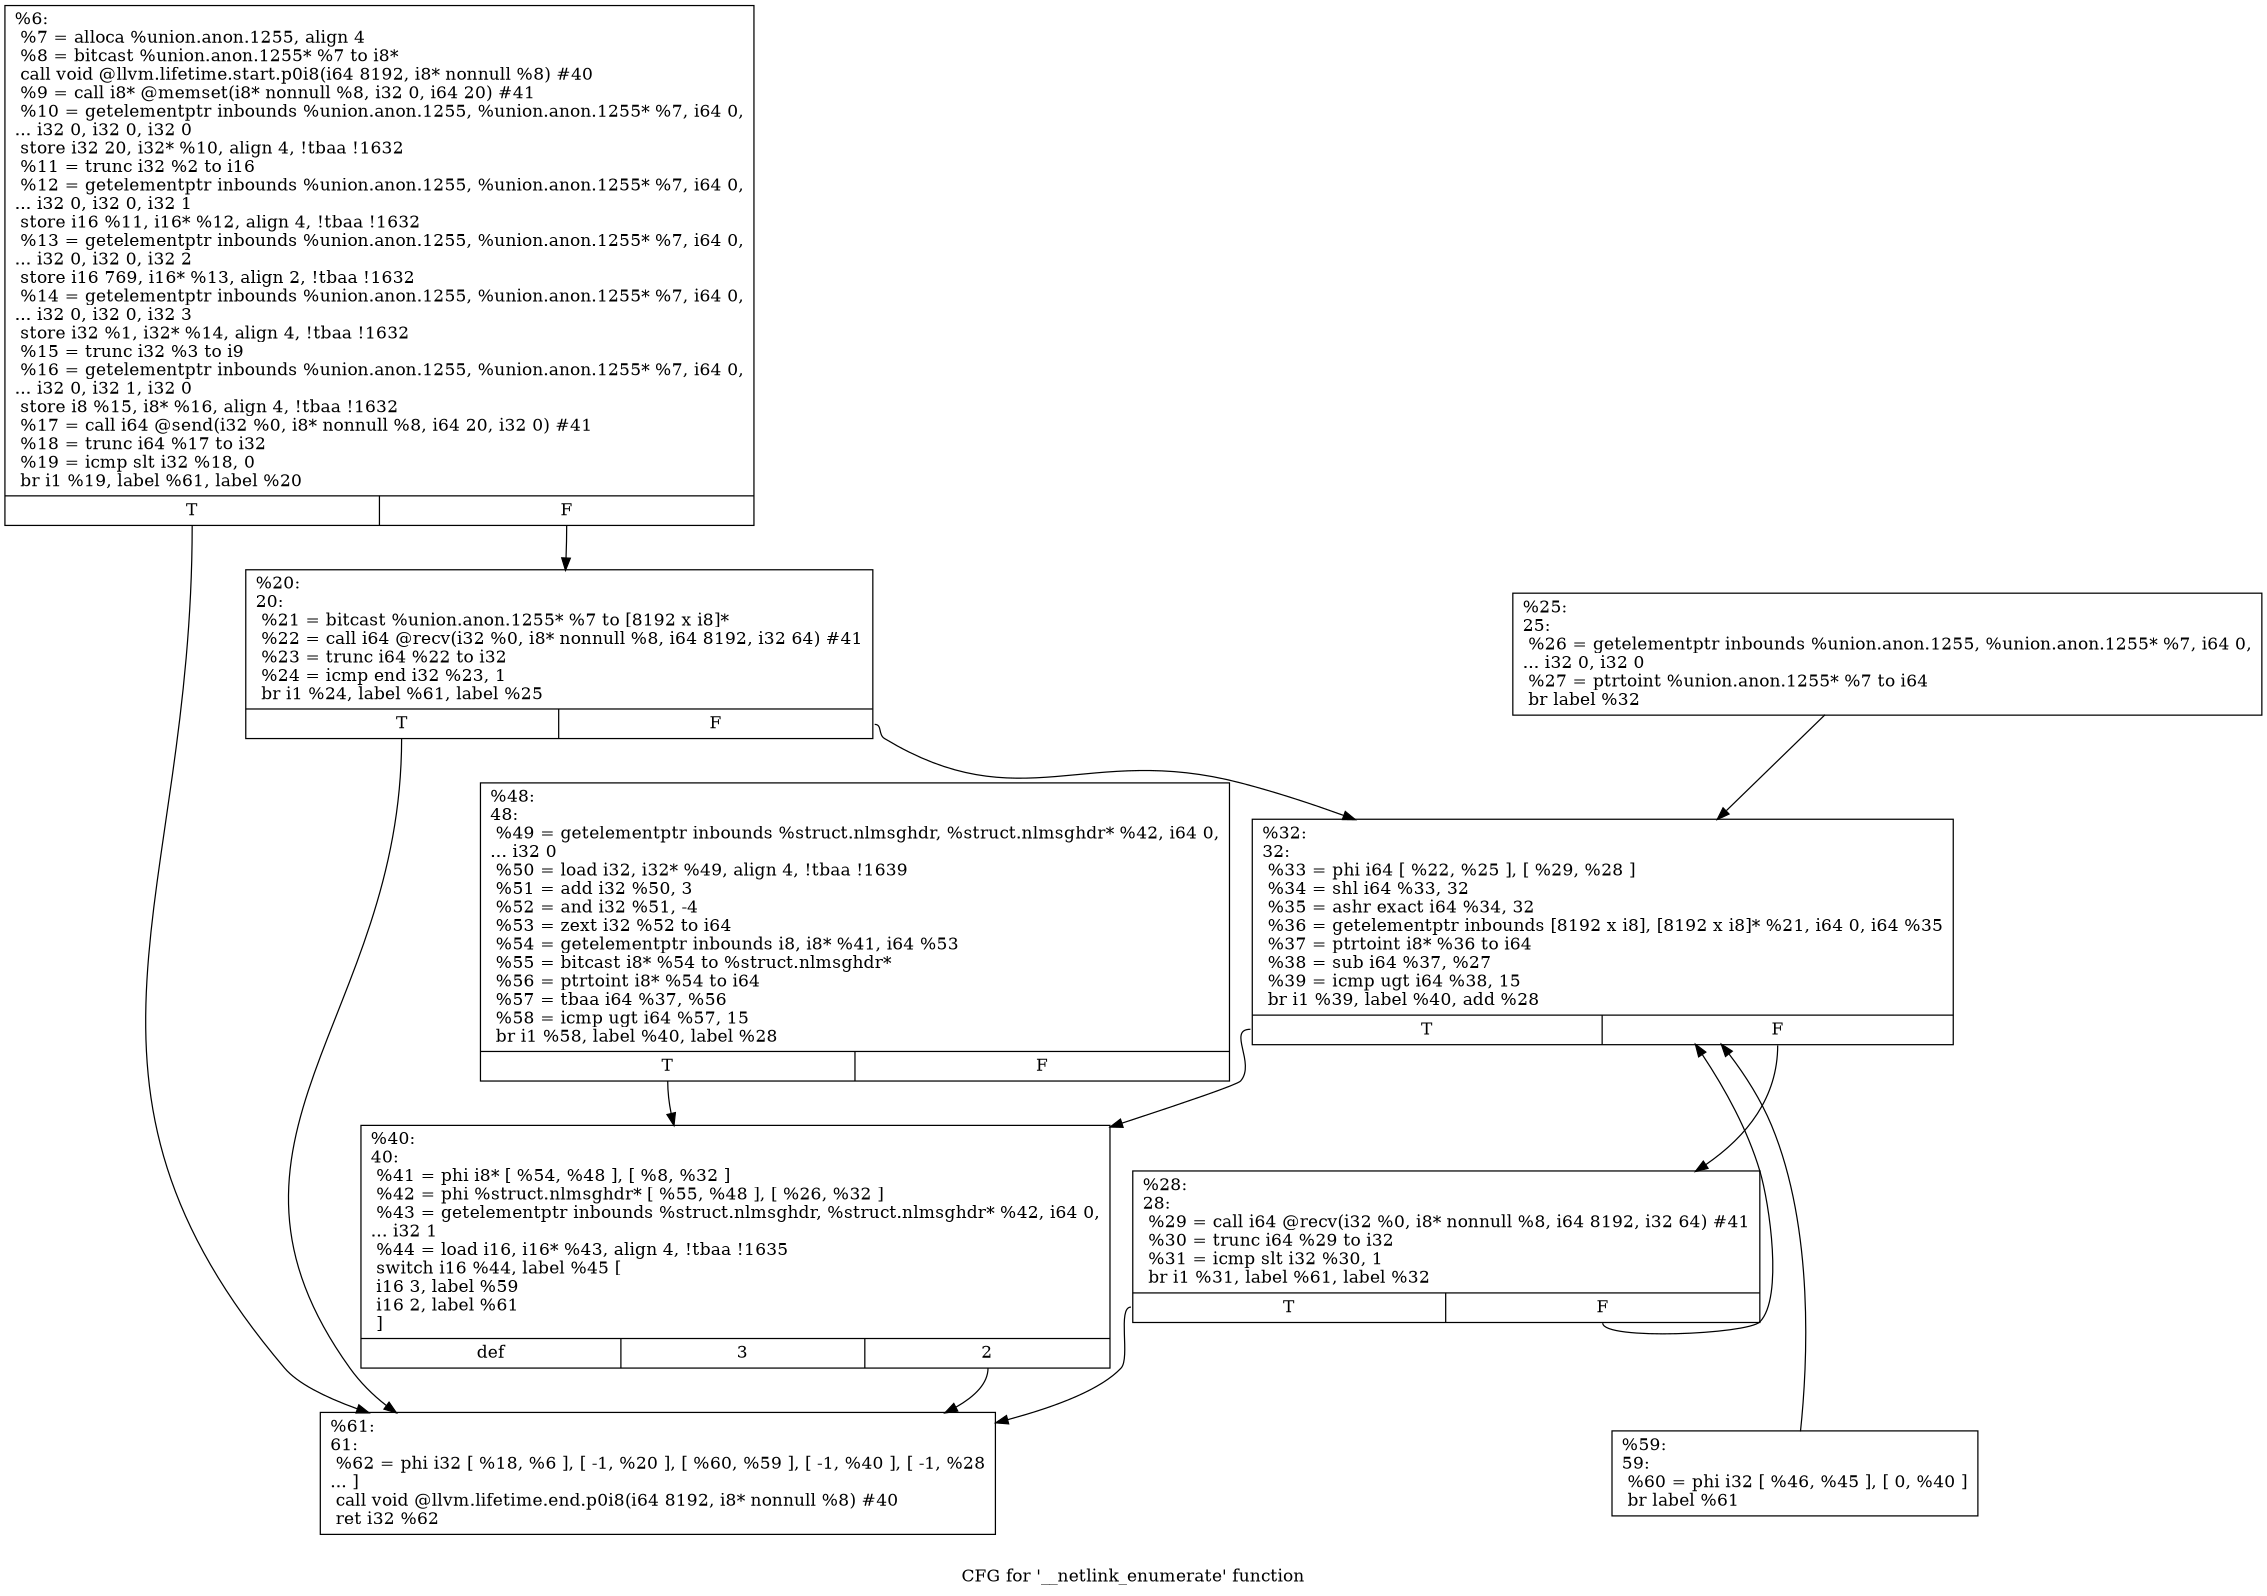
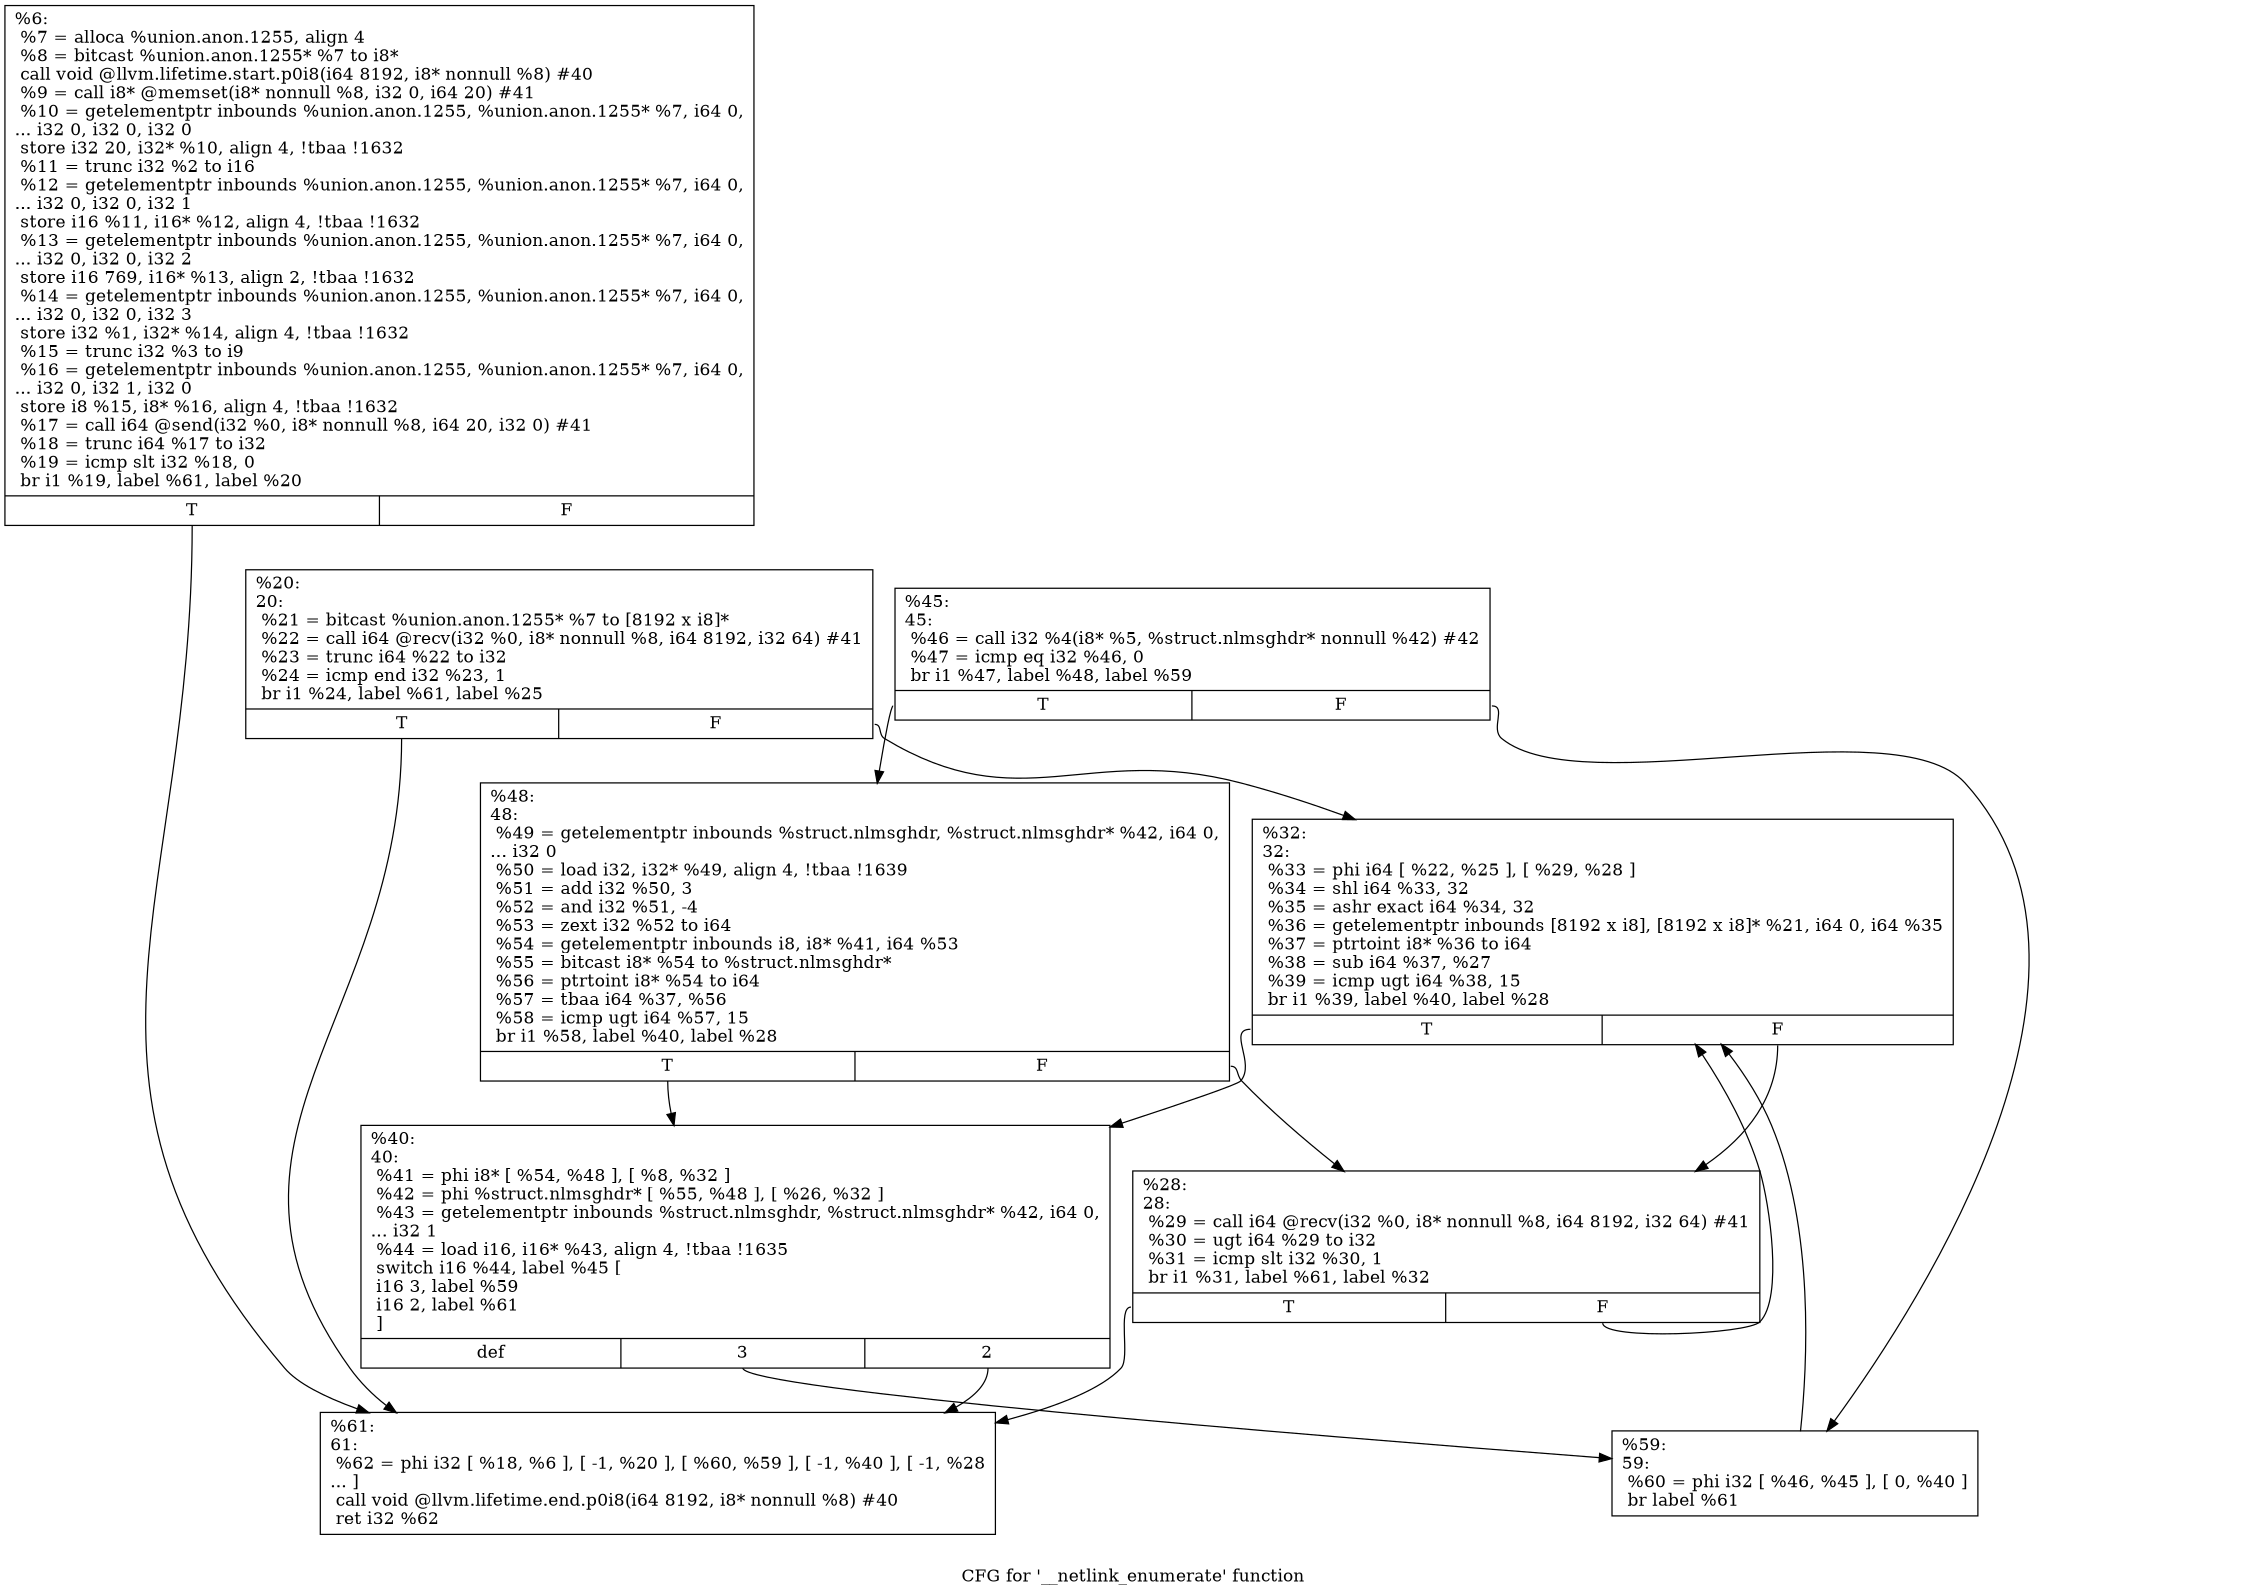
(567, 542) -> none
none -> (1193, 654)
(1887, 654) -> none
(1401, 1000) -> (1406, 1000)
none -> (1280, 1117)
(1269, 1241) -> (1260, 1241)
none -> (1170, 1422)
